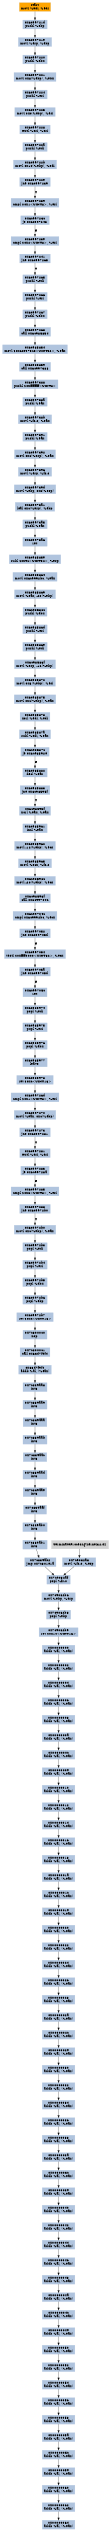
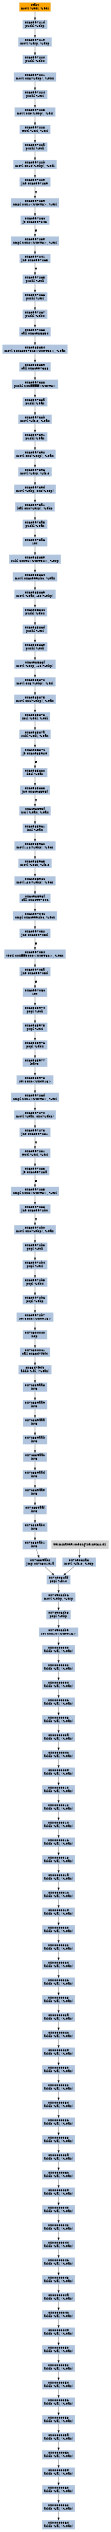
(35, 67) -> none
